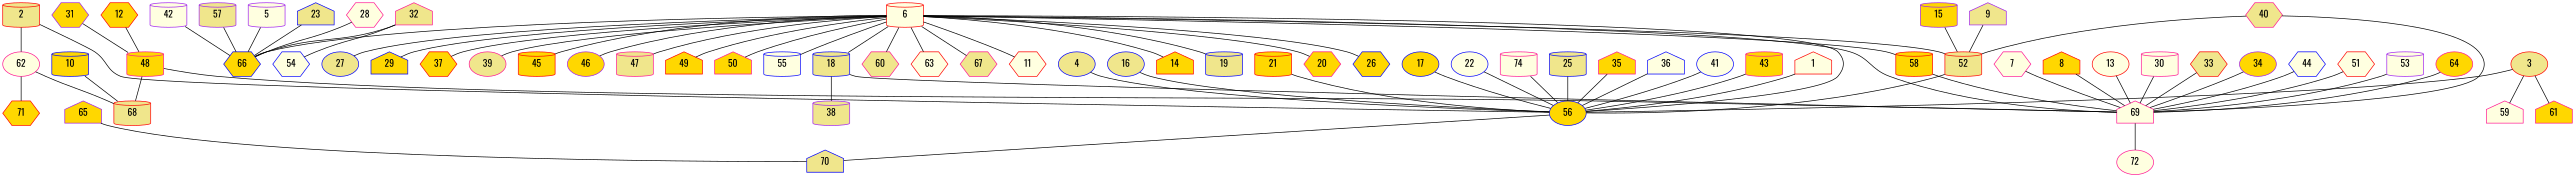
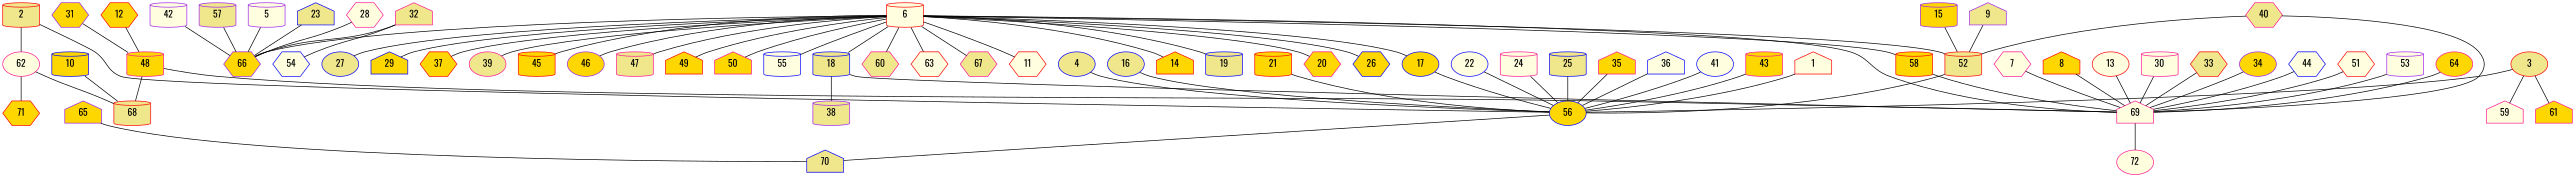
(1523, 24) -> (1239, 32)
(242, 64) -> (242, 64)
(1519, 64) -> (1519, 64)
